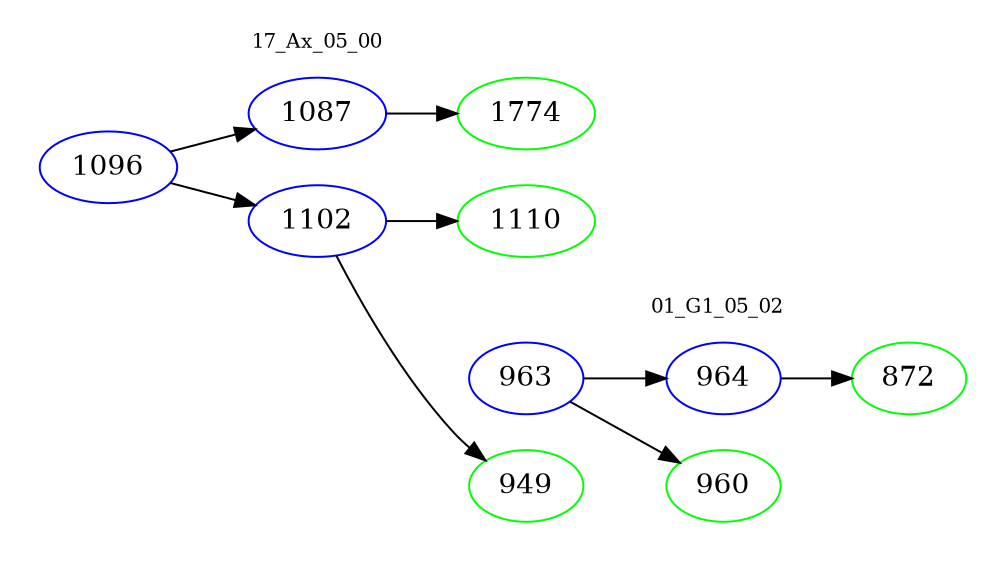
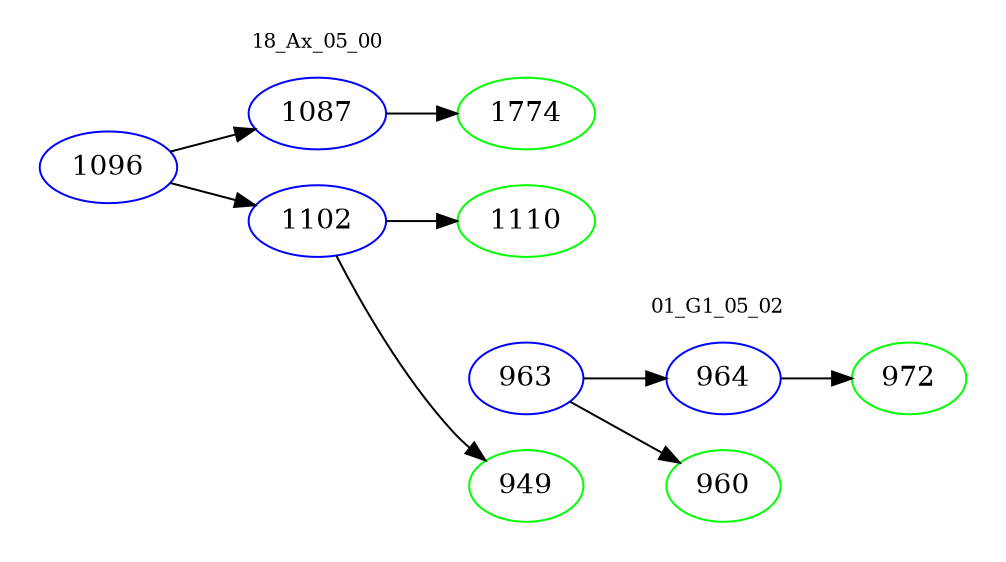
(317, 43) -> (317, 43)
(909, 378) -> (909, 378)
